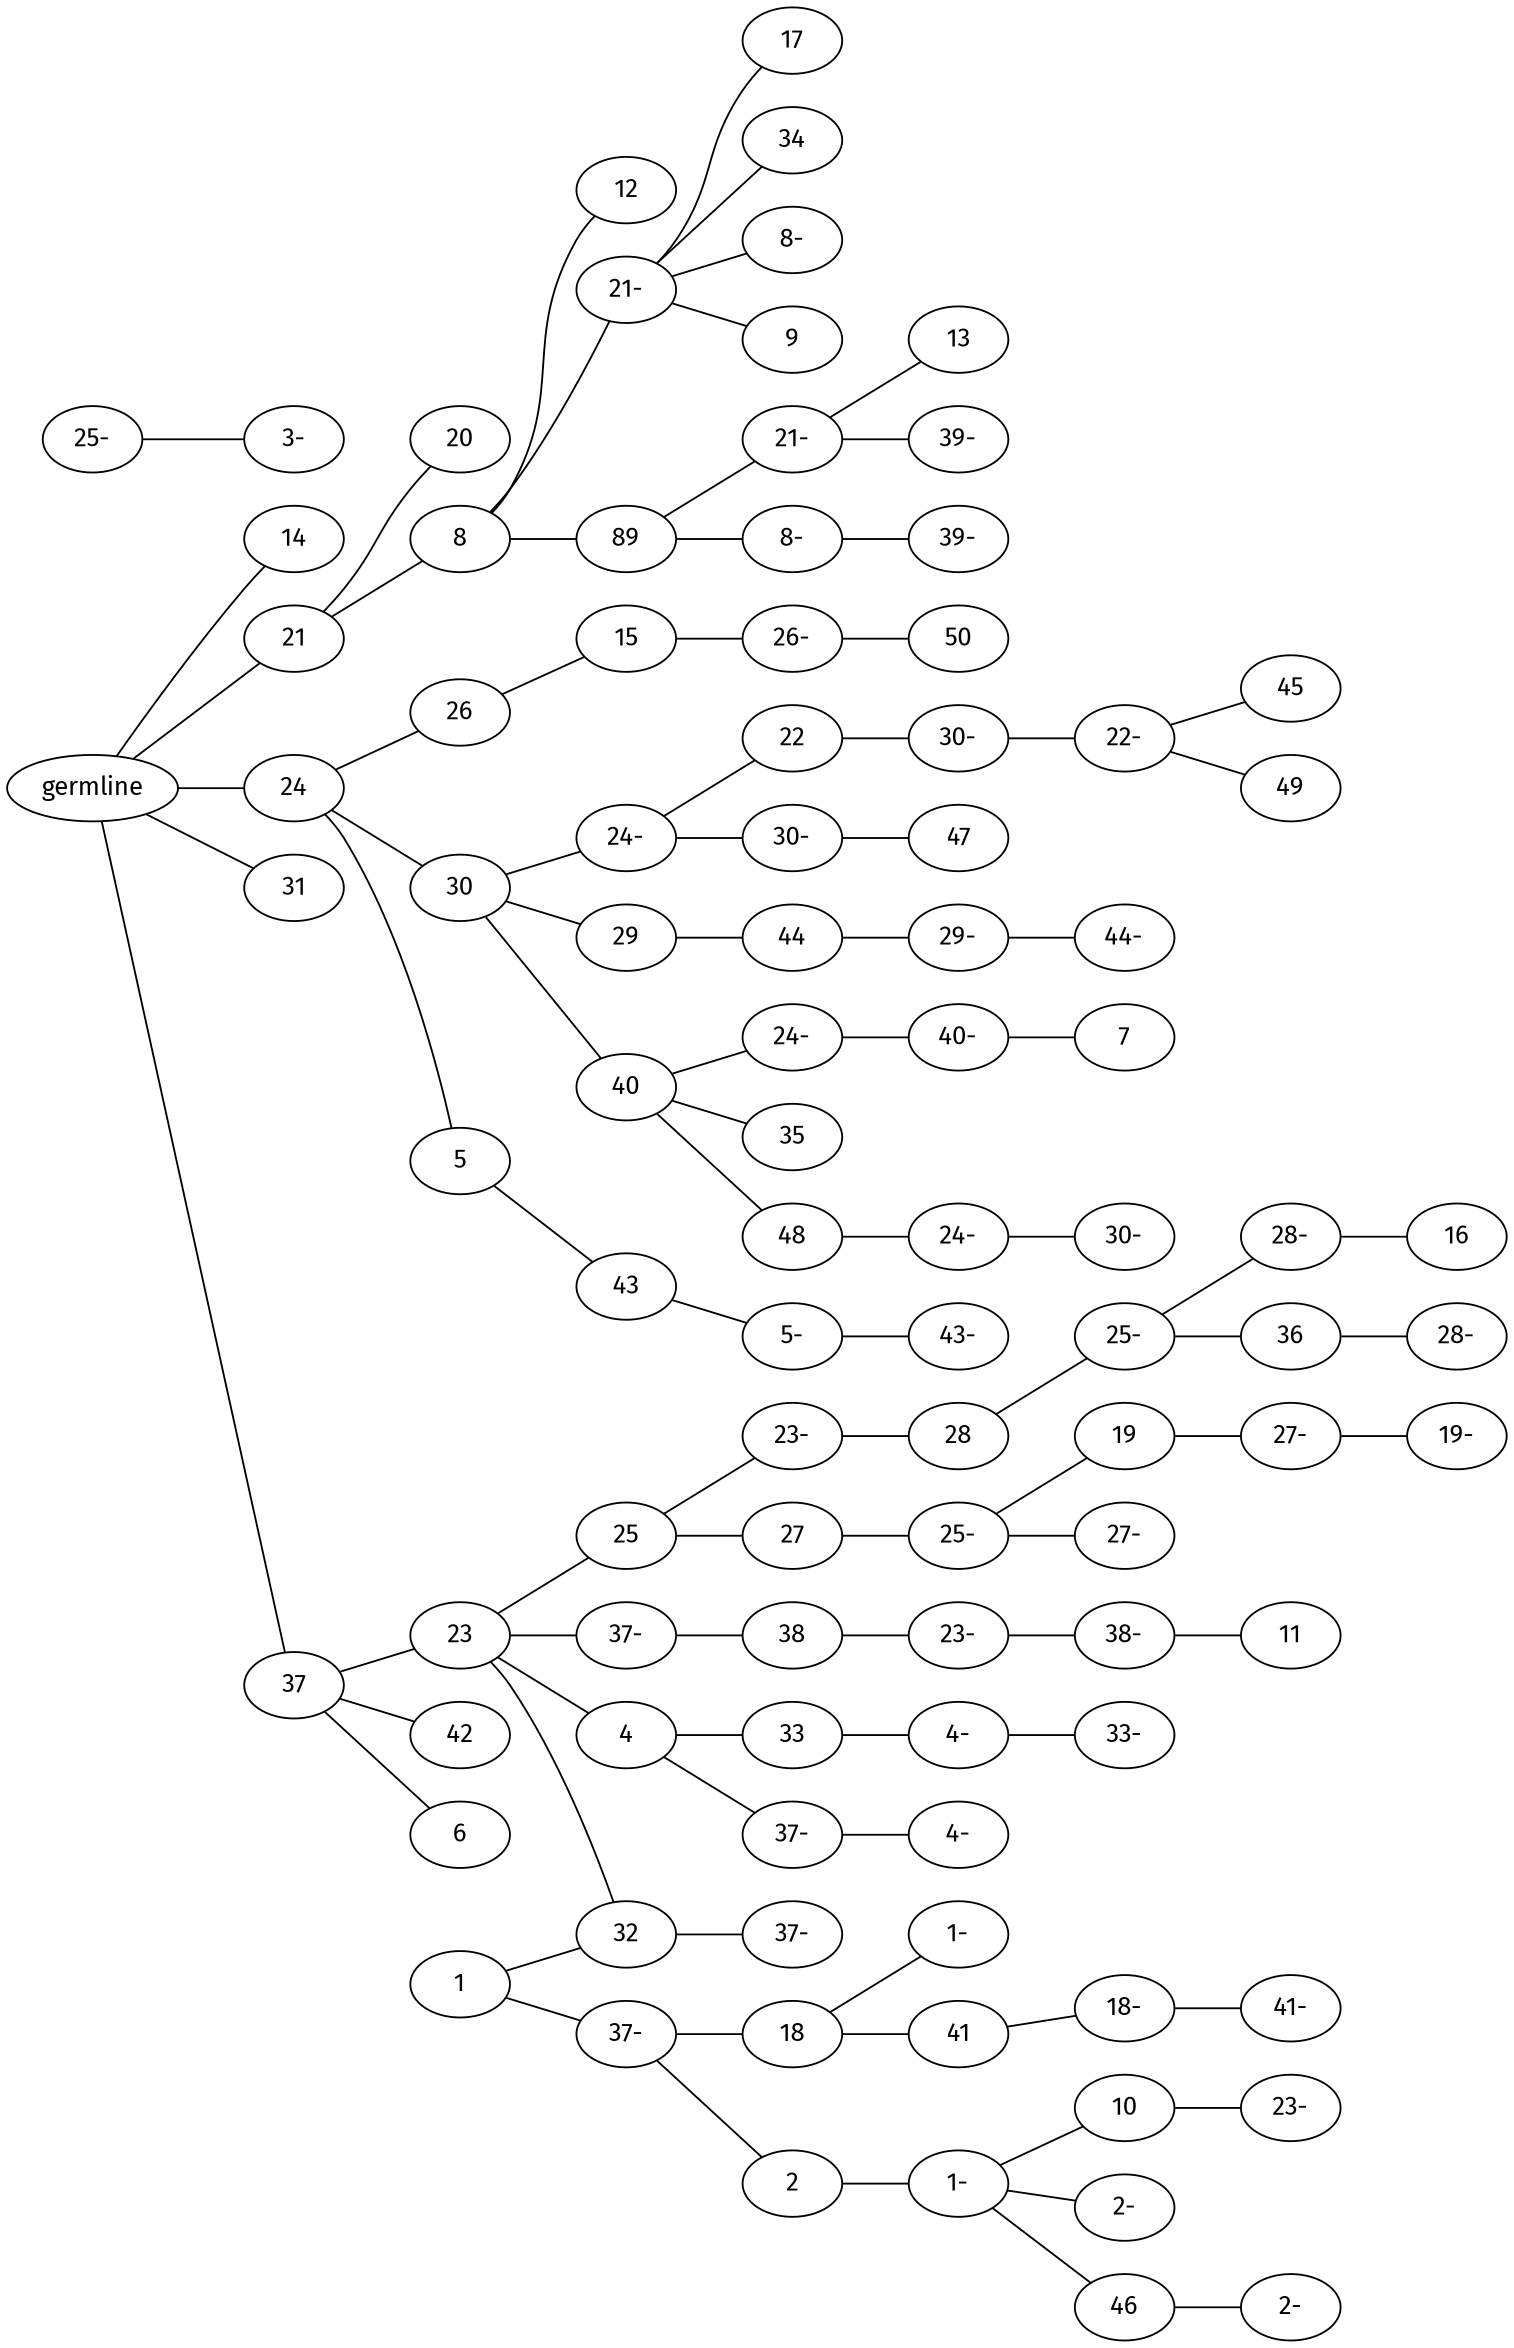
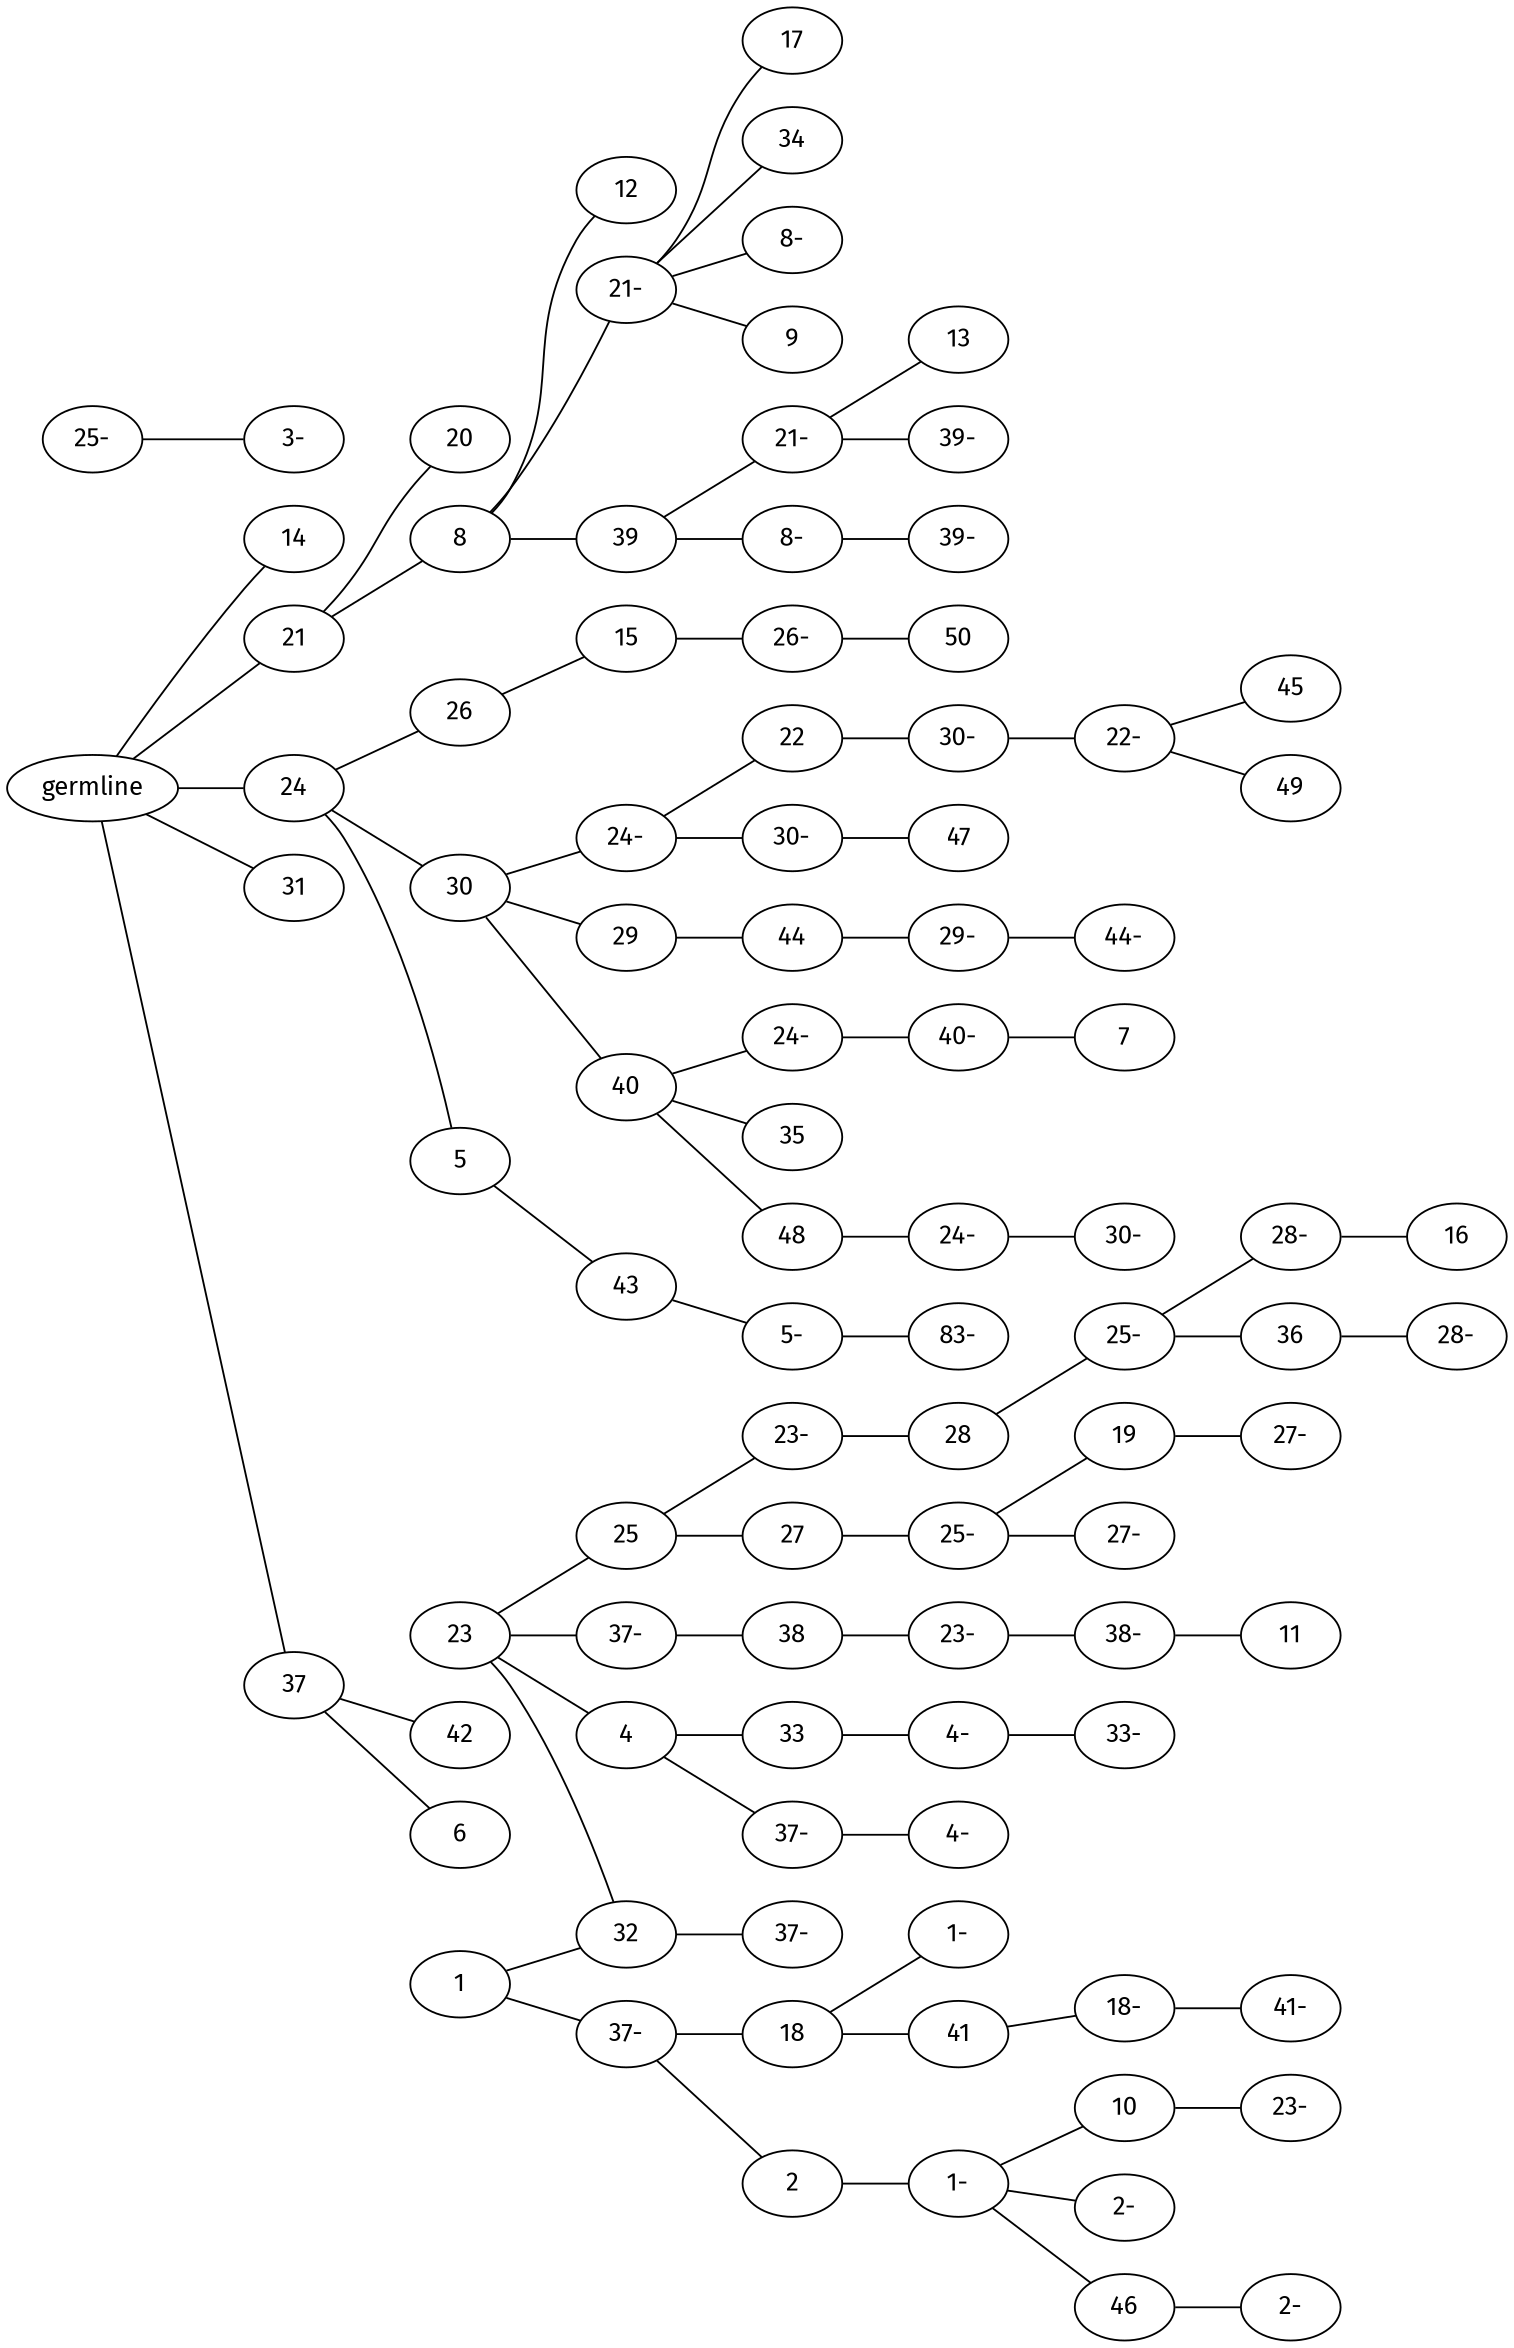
(626, 539) -> (626, 539)
(959, 1336) -> (959, 1336)
(1457, 1436) -> none
(377, 1660) -> none
